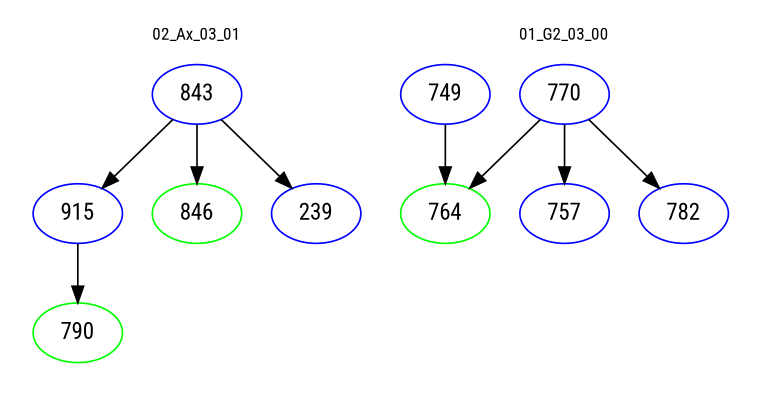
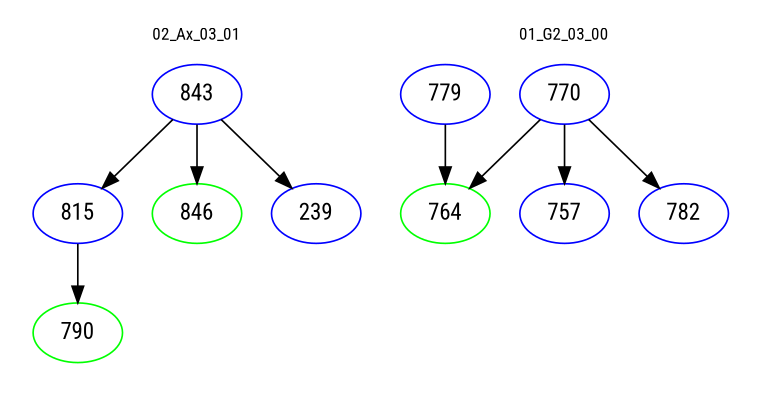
(445, 94) -> (445, 94)
(78, 214) -> (78, 214)
